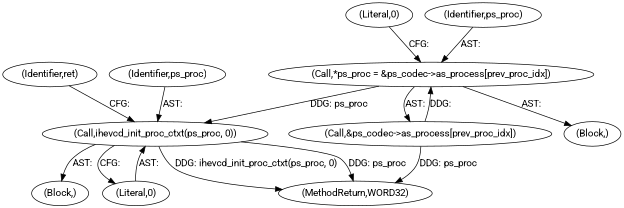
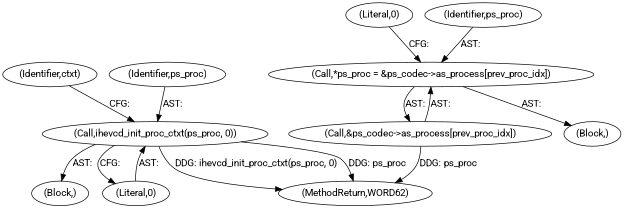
(50, 74) -> (50, 74)
(295, 104) -> none
(442, 104) -> (442, 104)
(355, 193) -> (355, 193)
